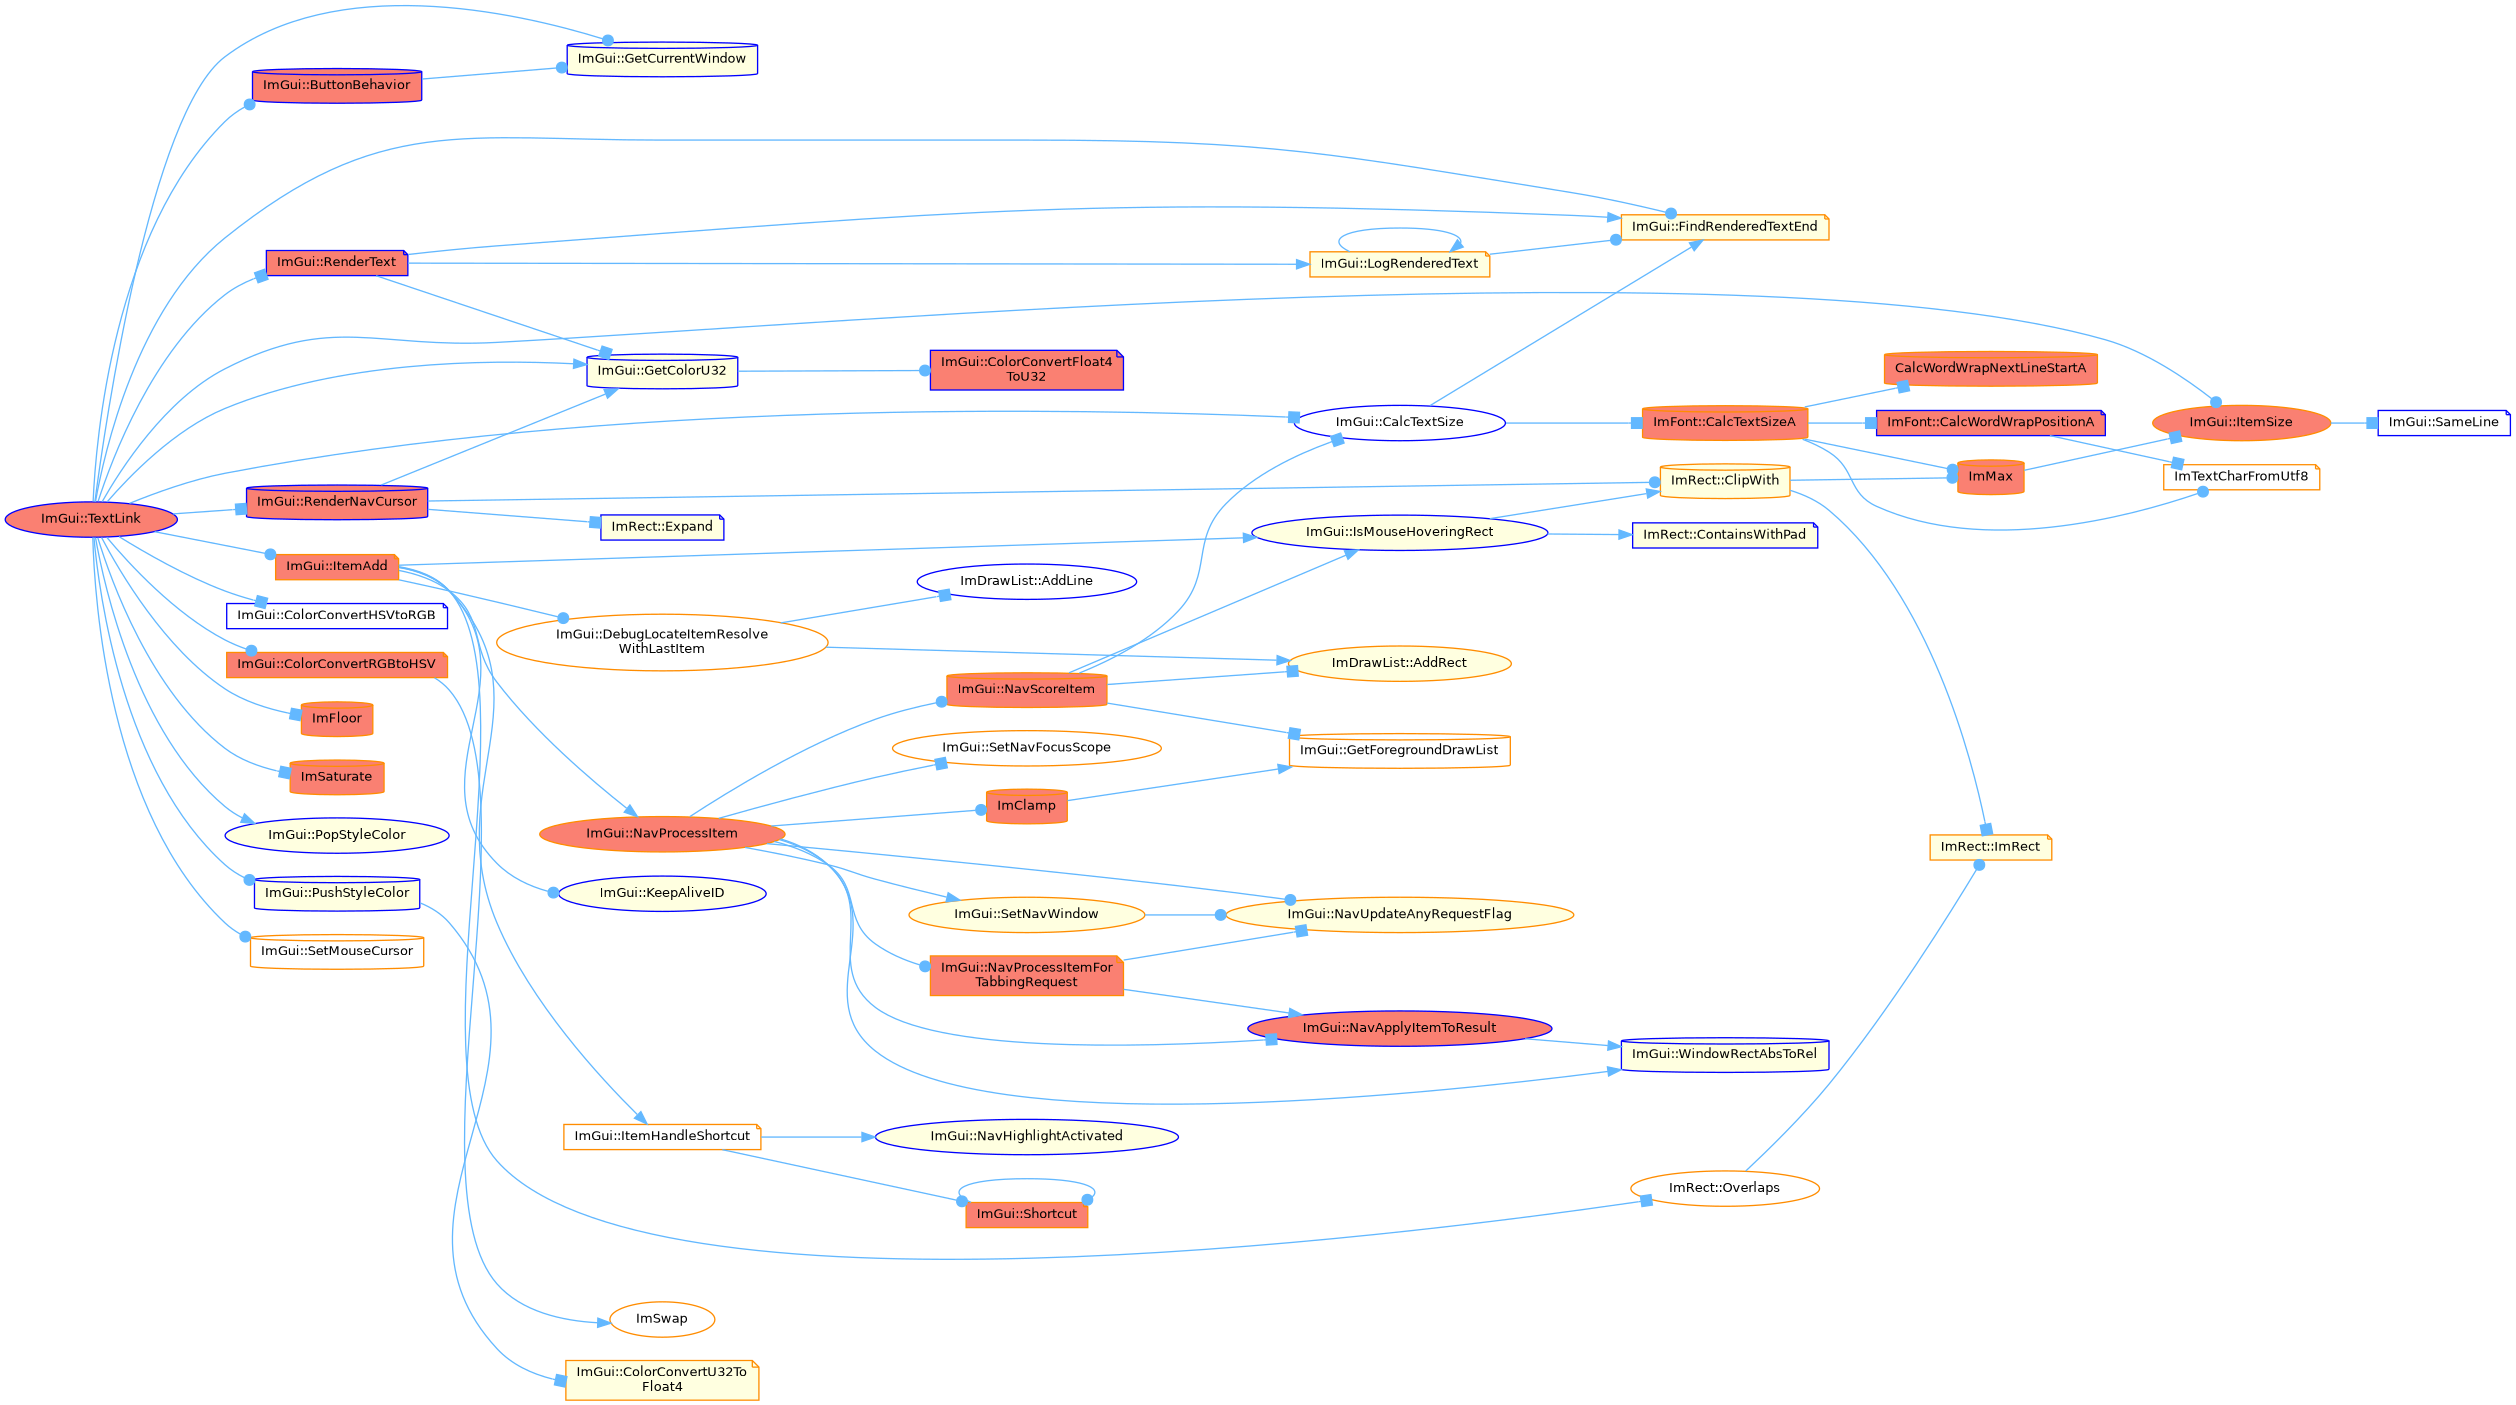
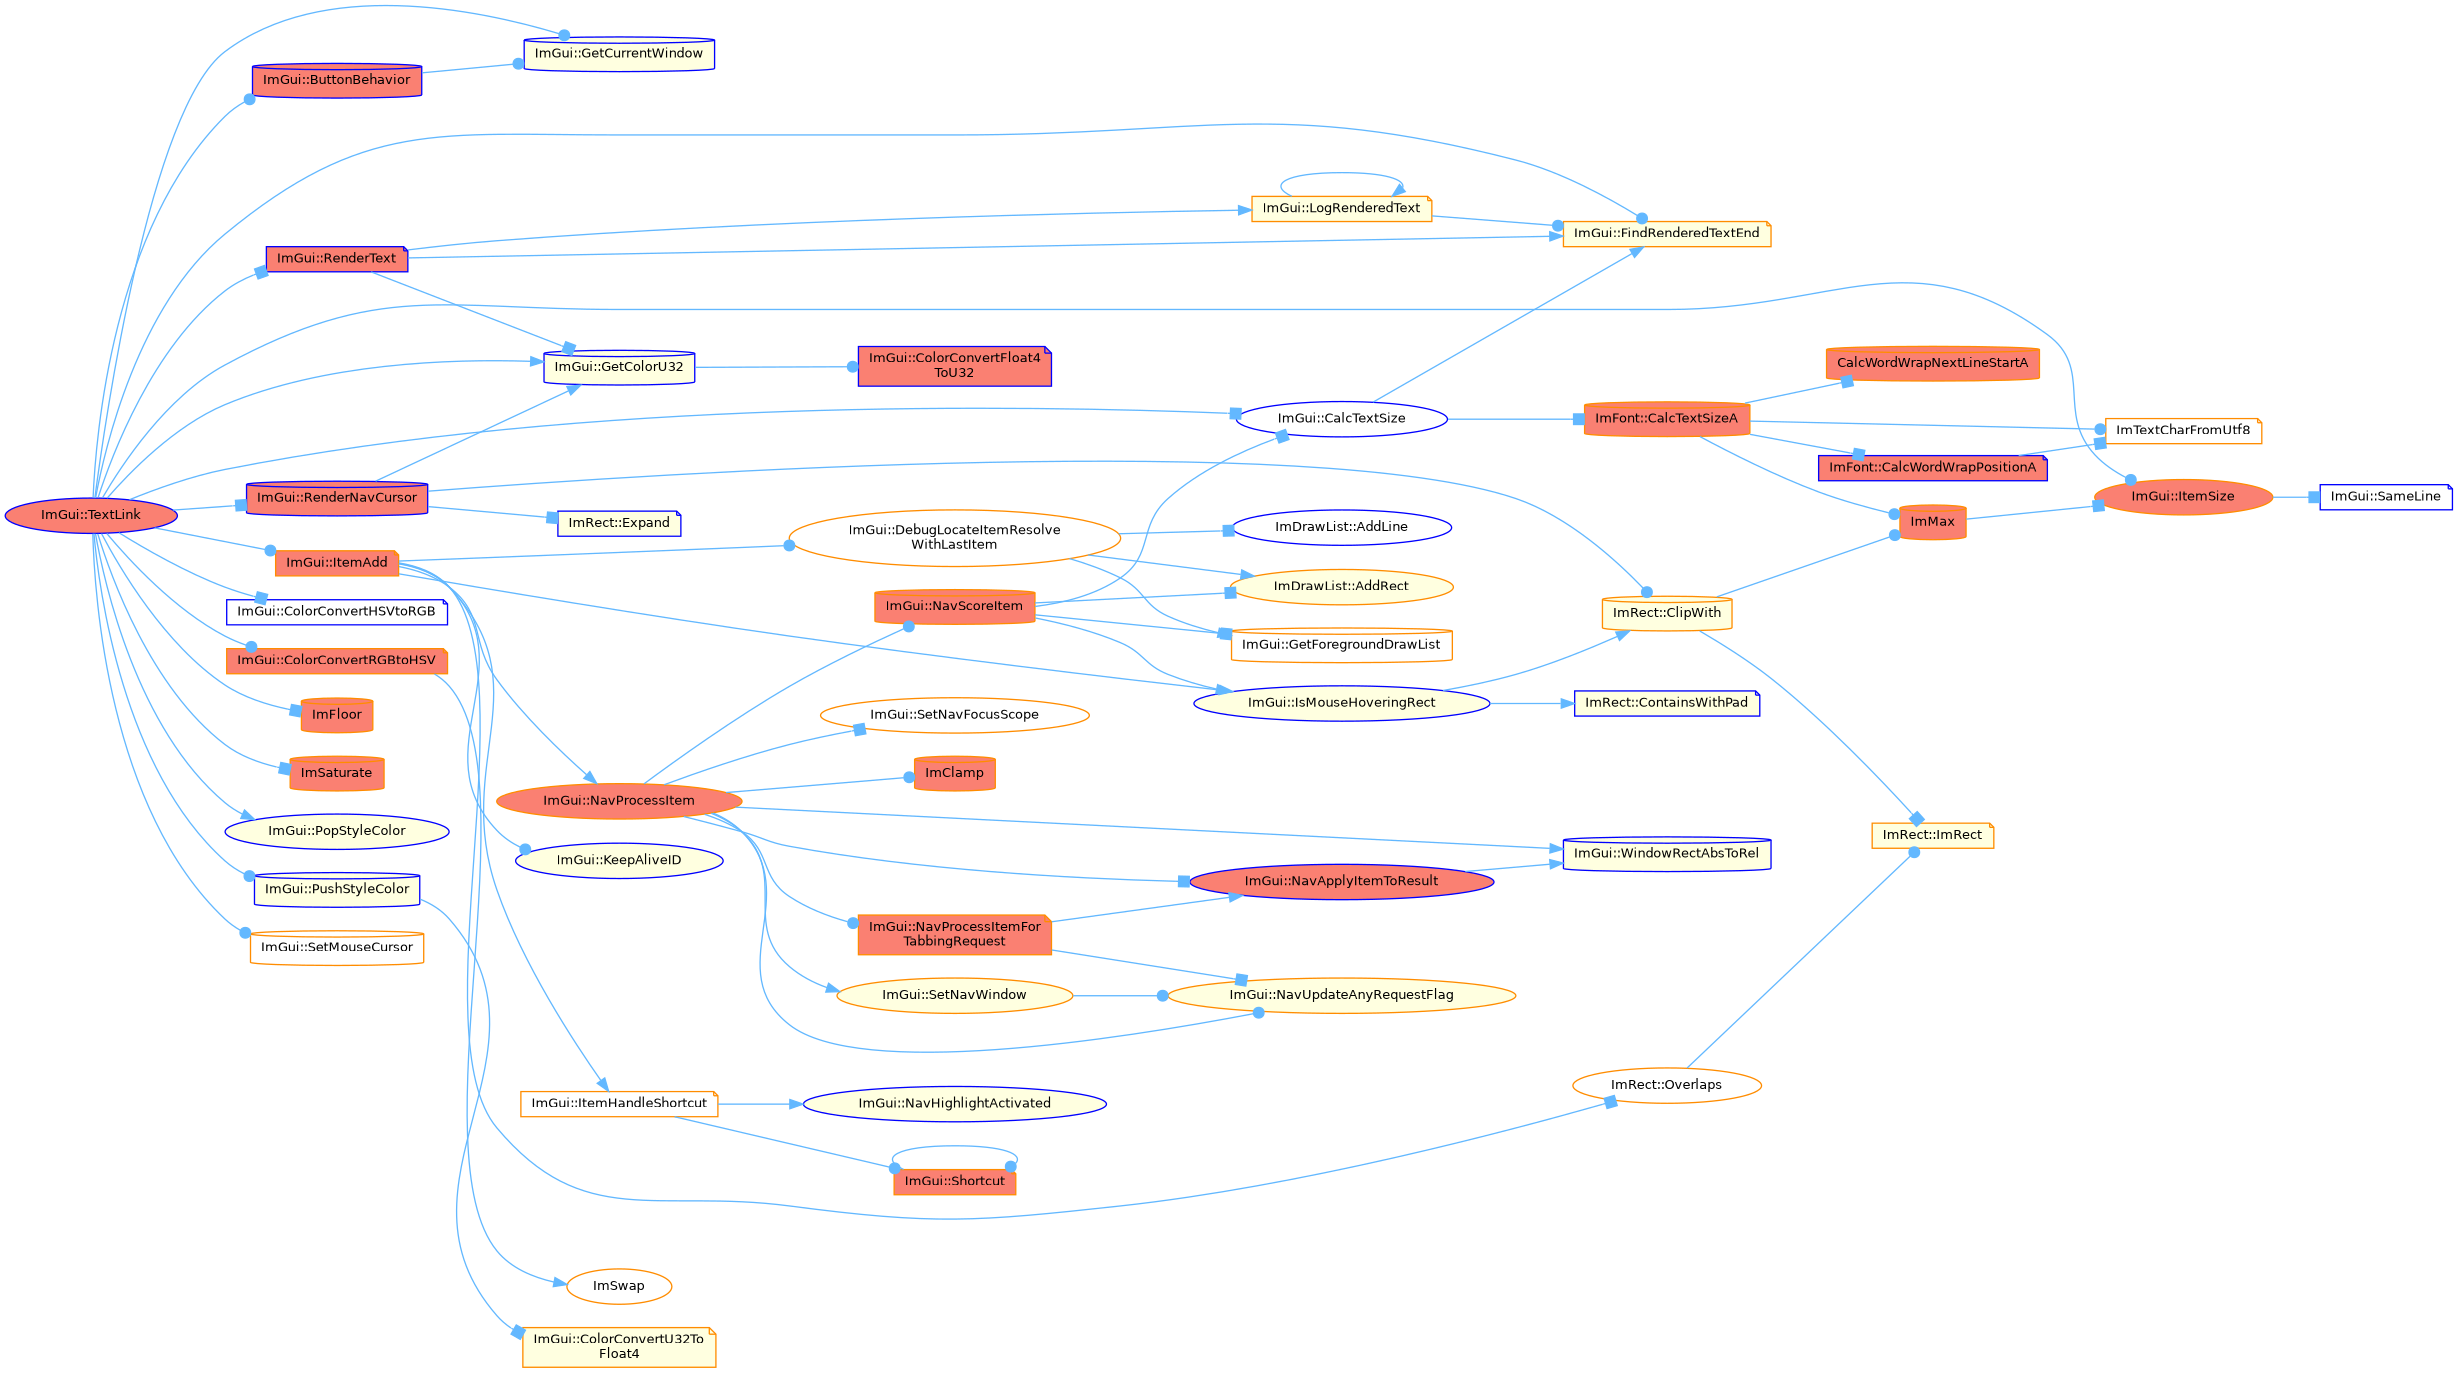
(1173, 785) -> (1135, 588)
